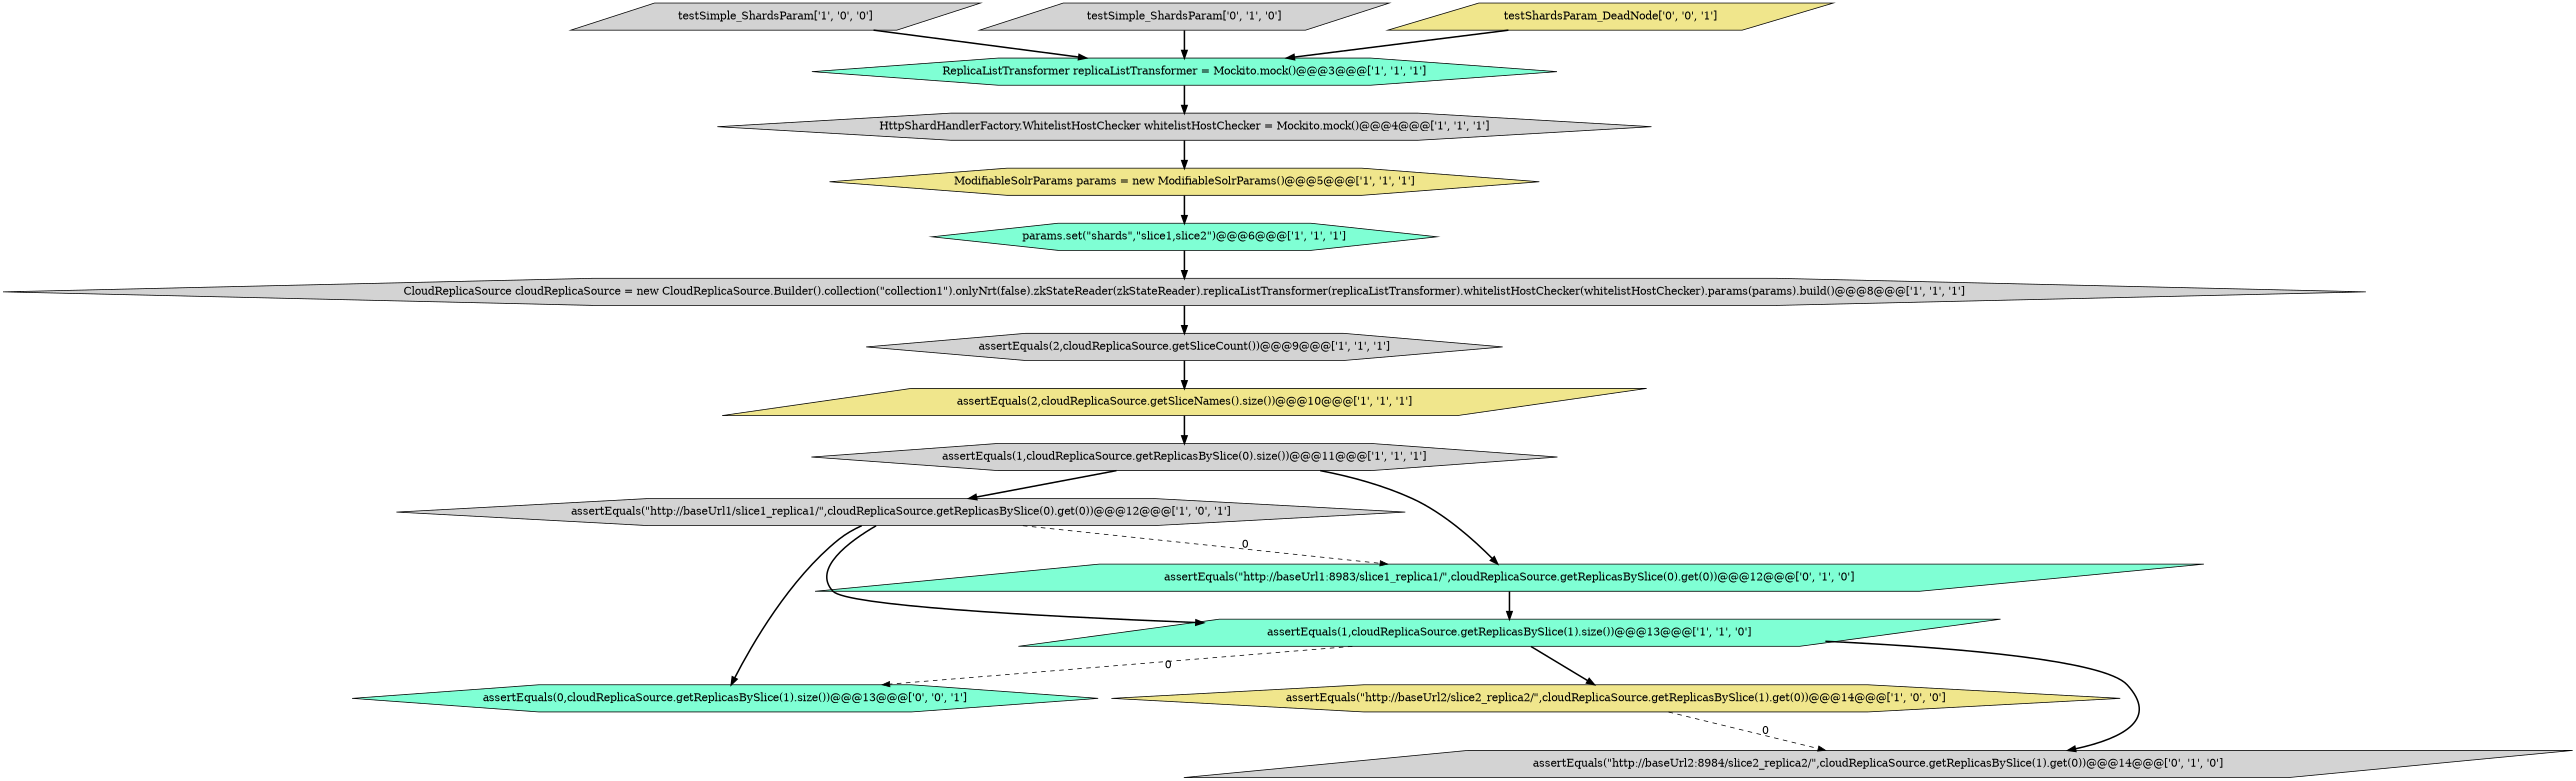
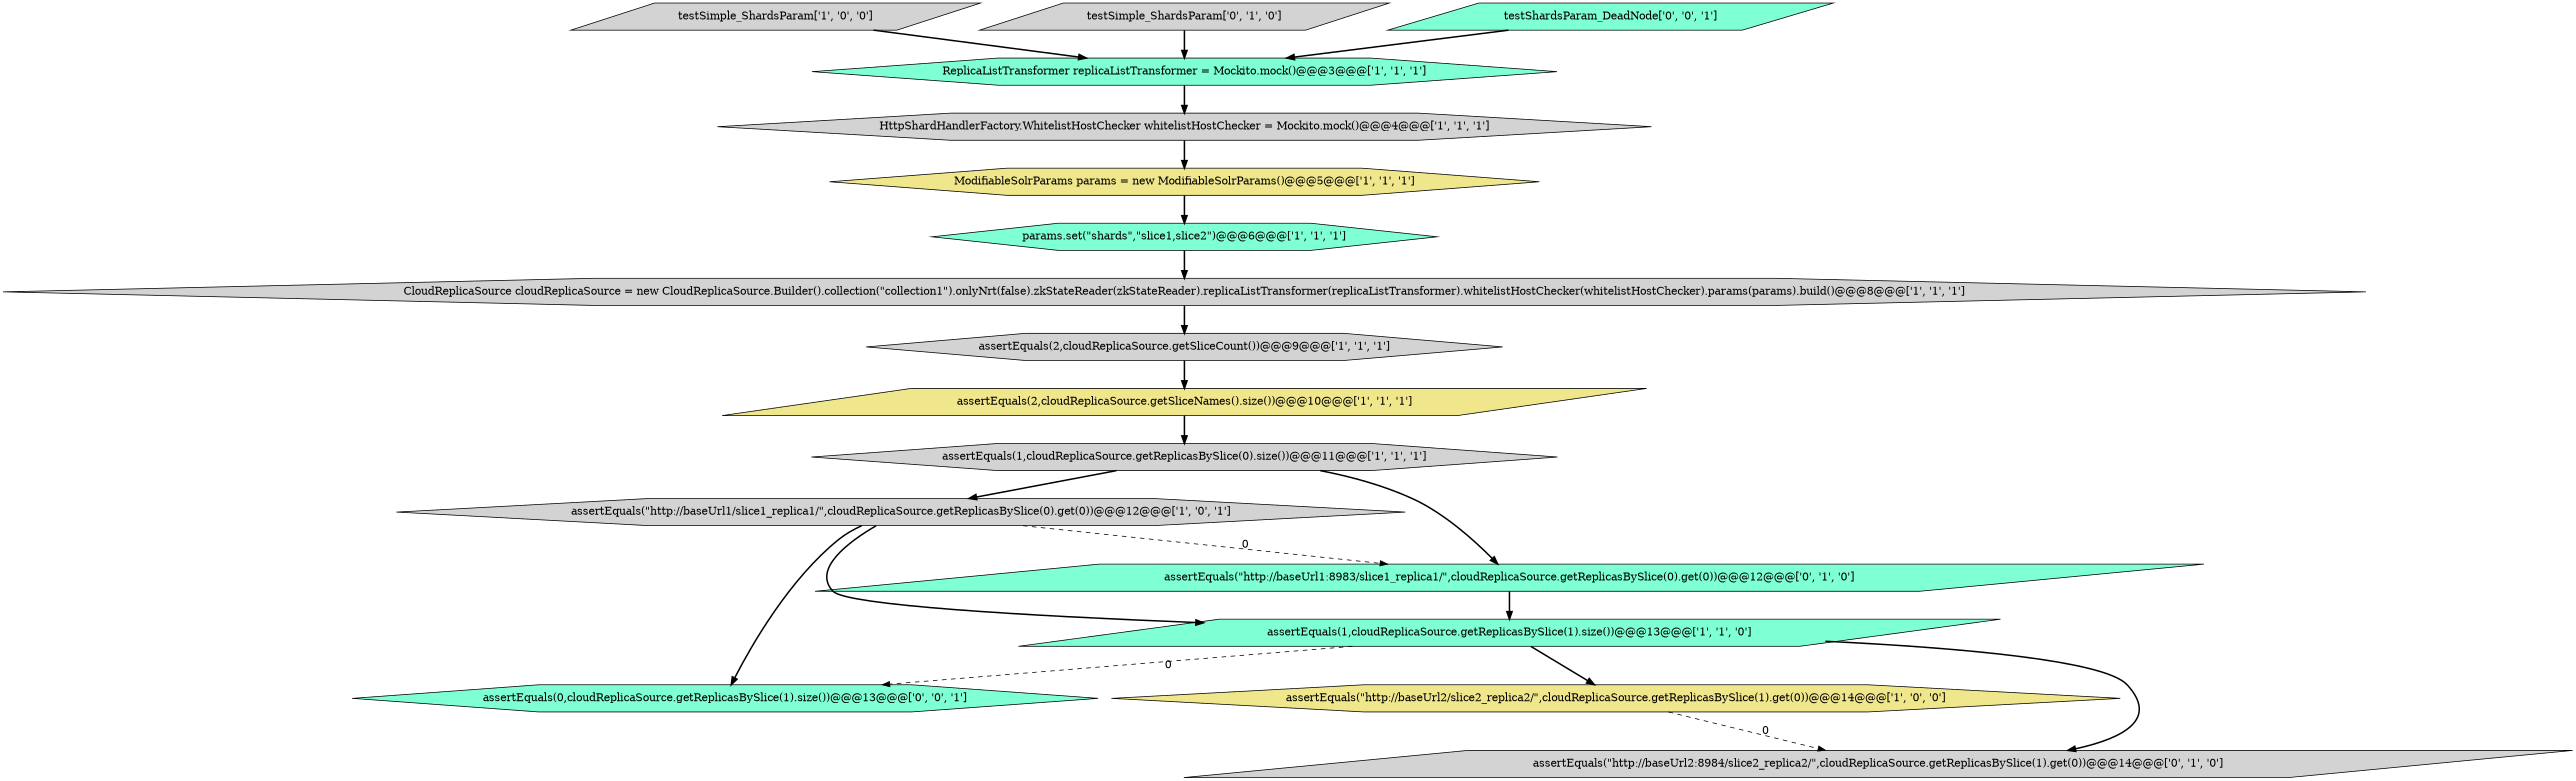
(1611, 17) -> (1611, 17)
